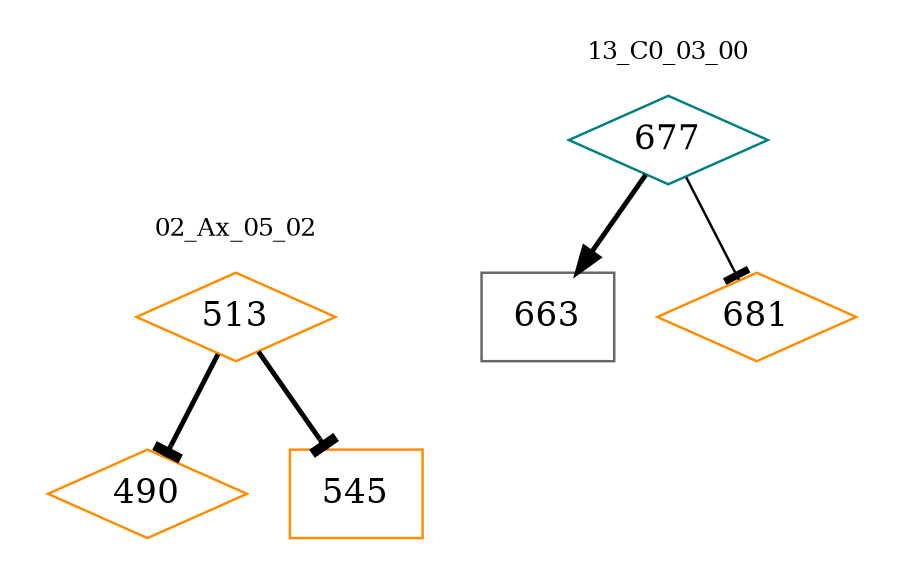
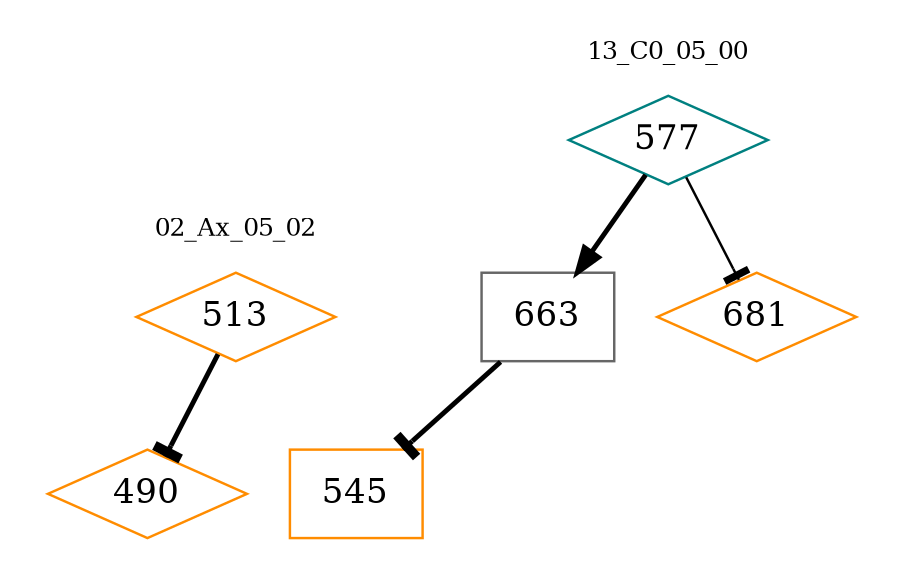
(668, 53) -> (668, 53)
(668, 140) -> (668, 140)
(289, 395) -> (459, 400)
